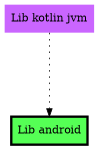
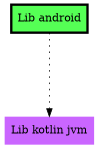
(49, 71) -> (49, 71)
